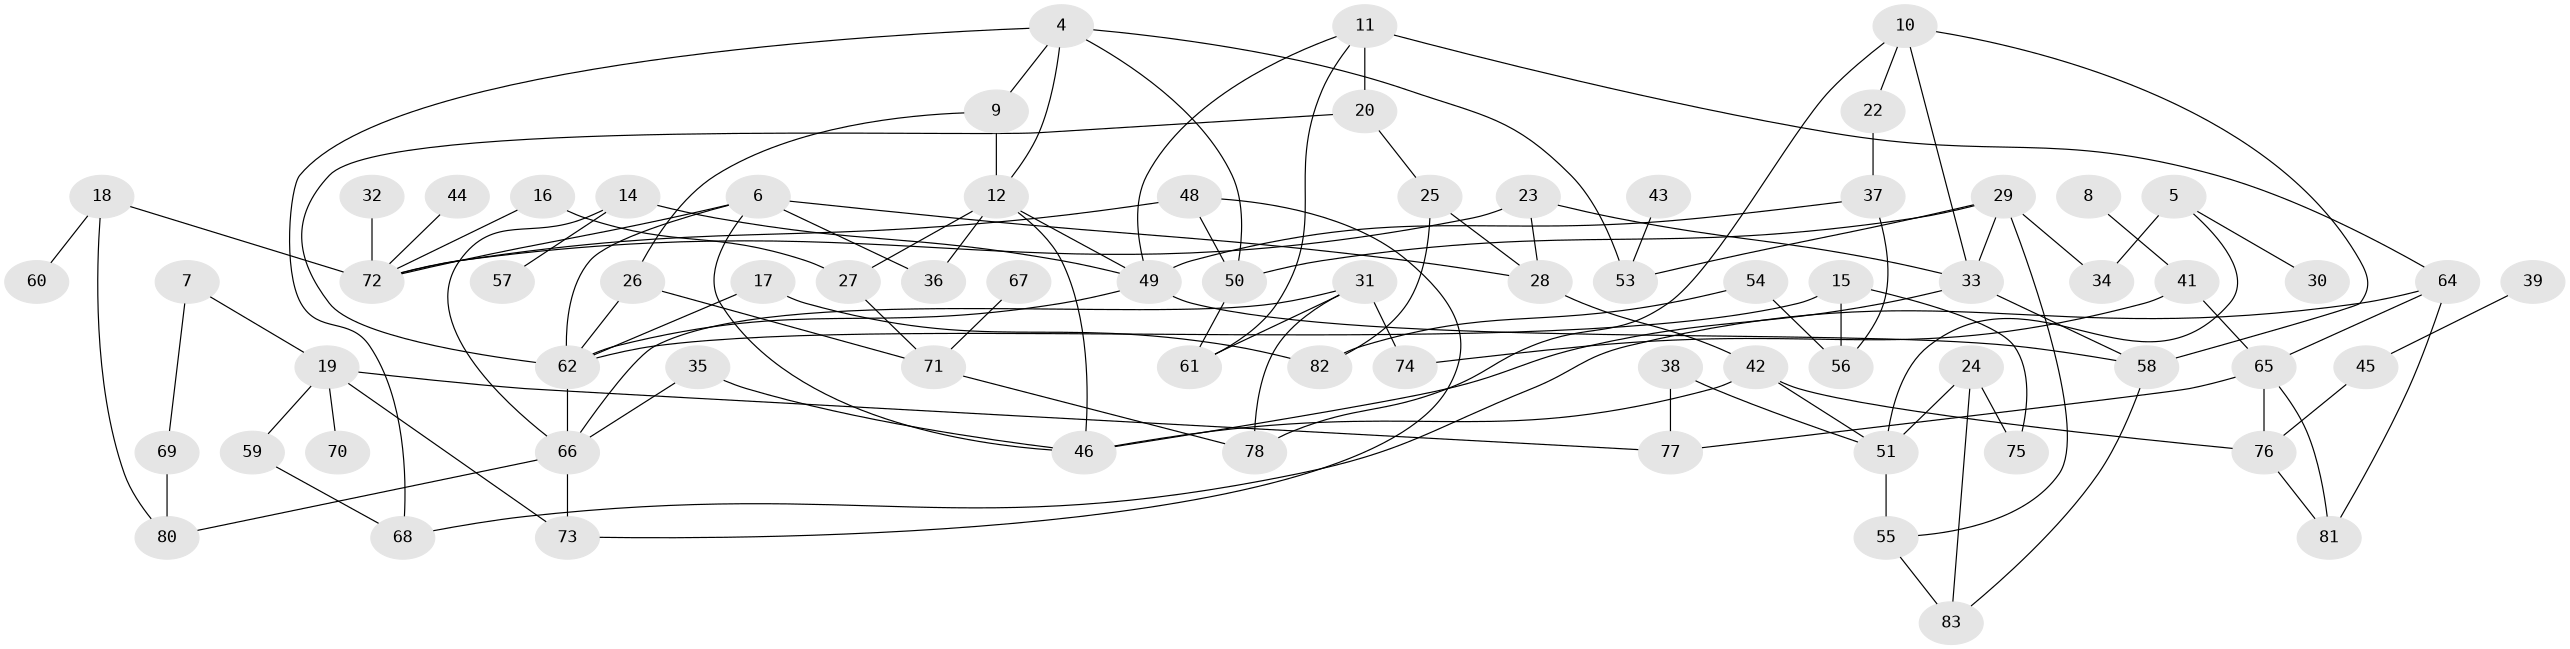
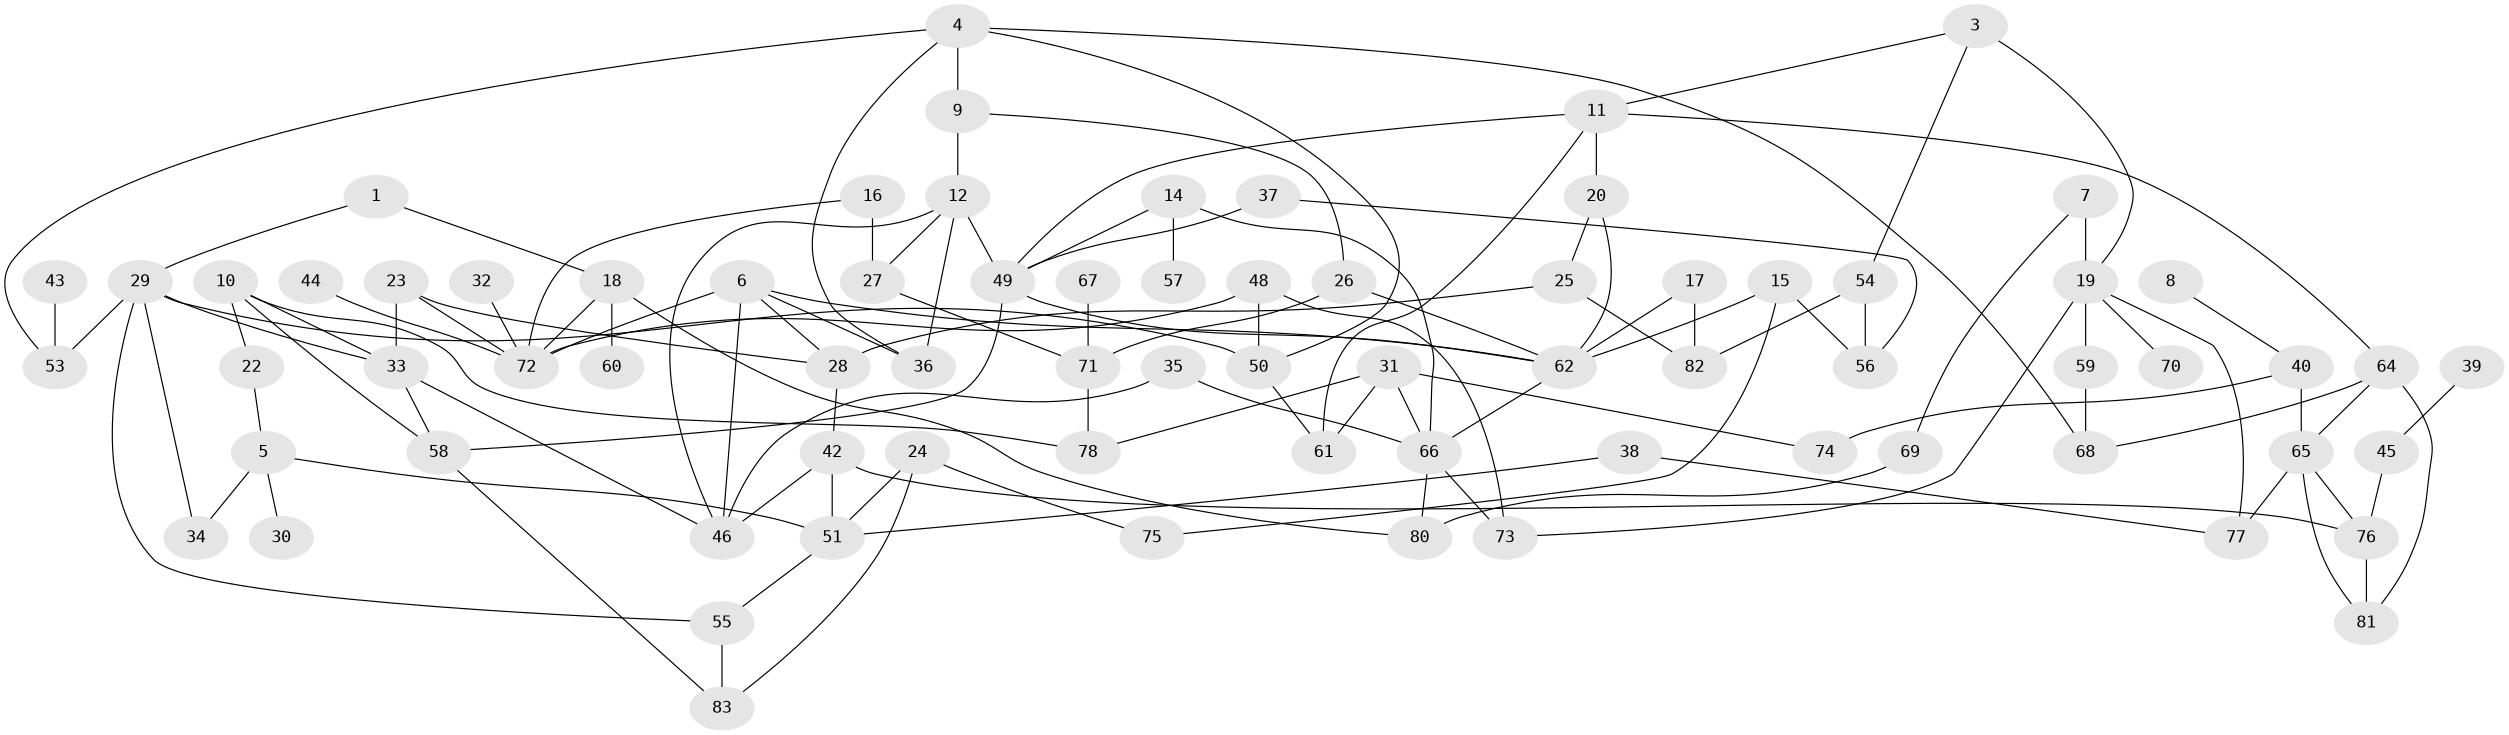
none -> (1975, 26)
(1045, 116) -> (825, 188)
(1873, 154) -> (258, 410)
none -> (376, 197)
(2187, 282) -> (2301, 367)
